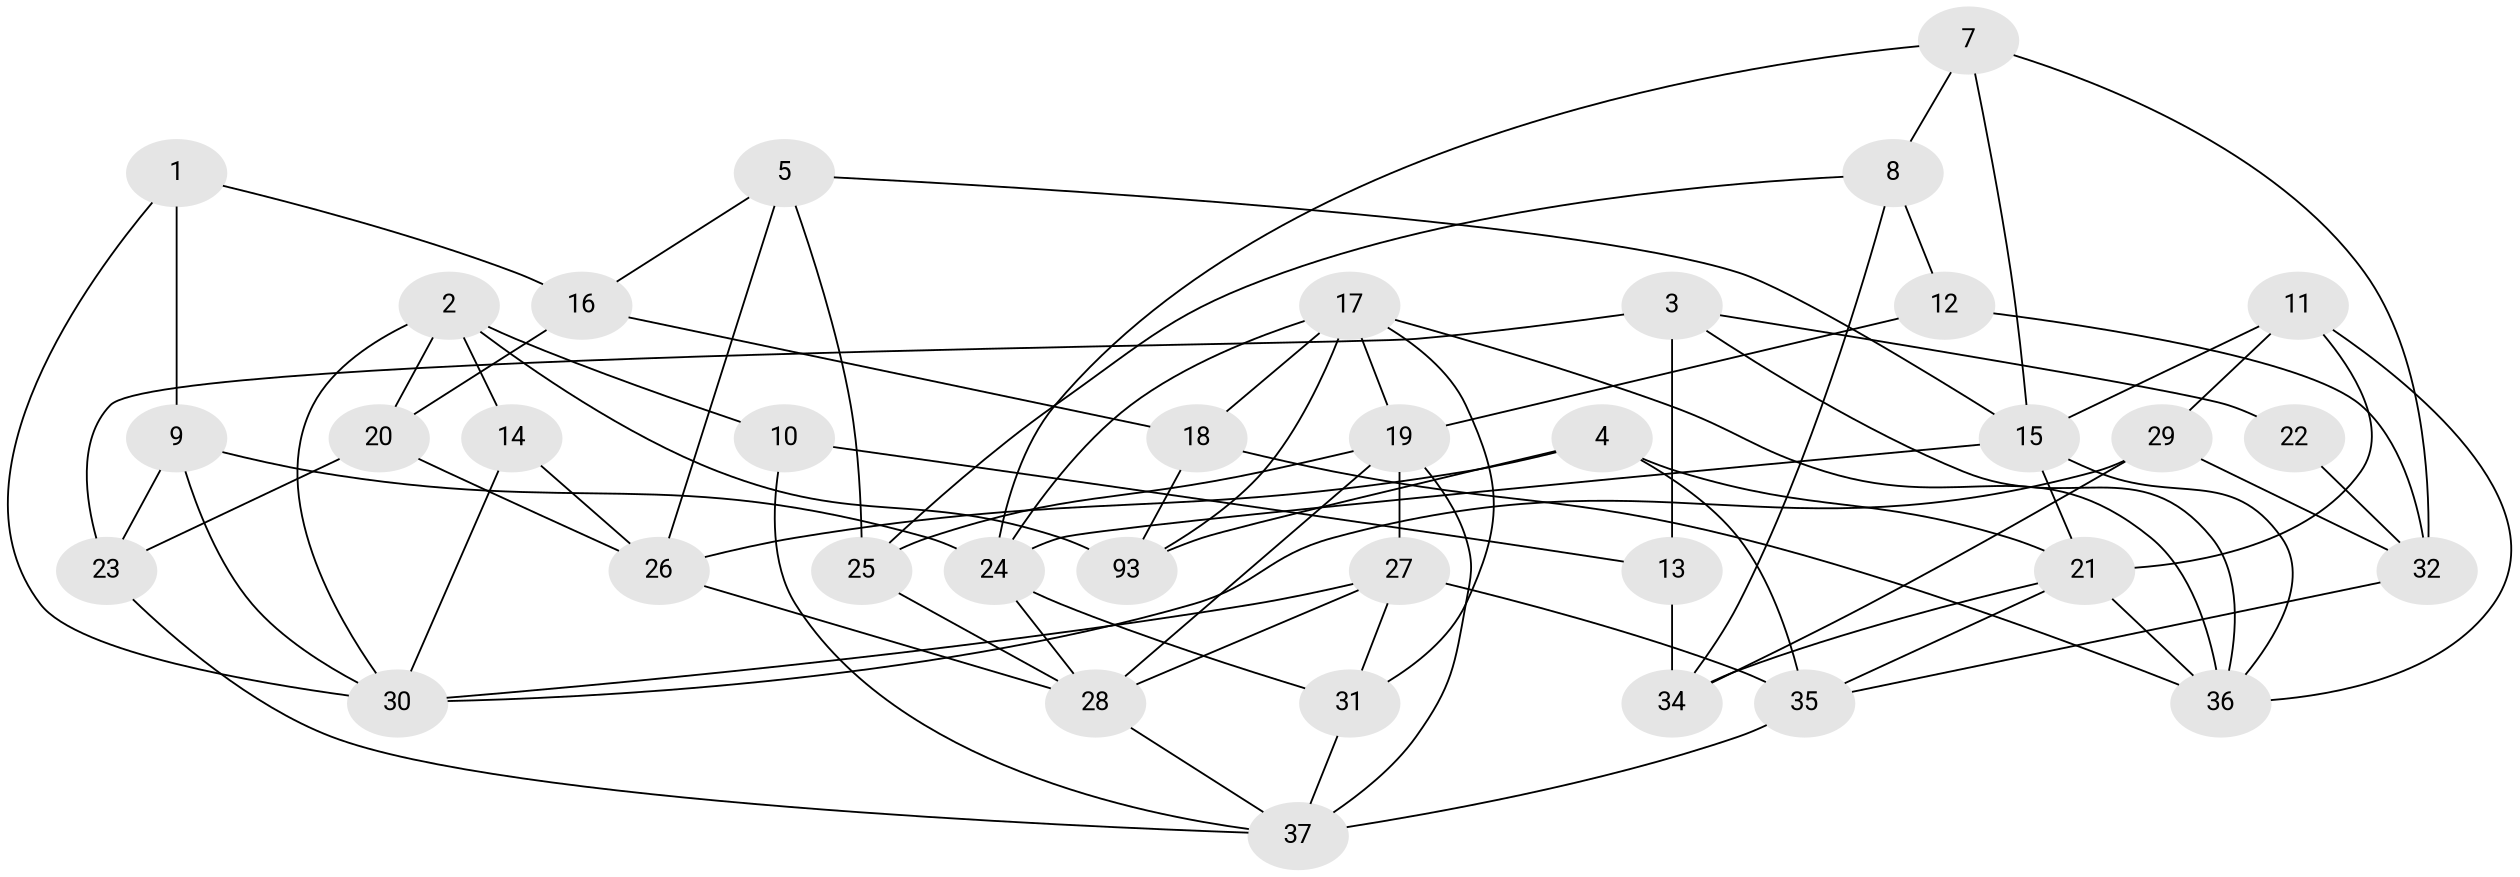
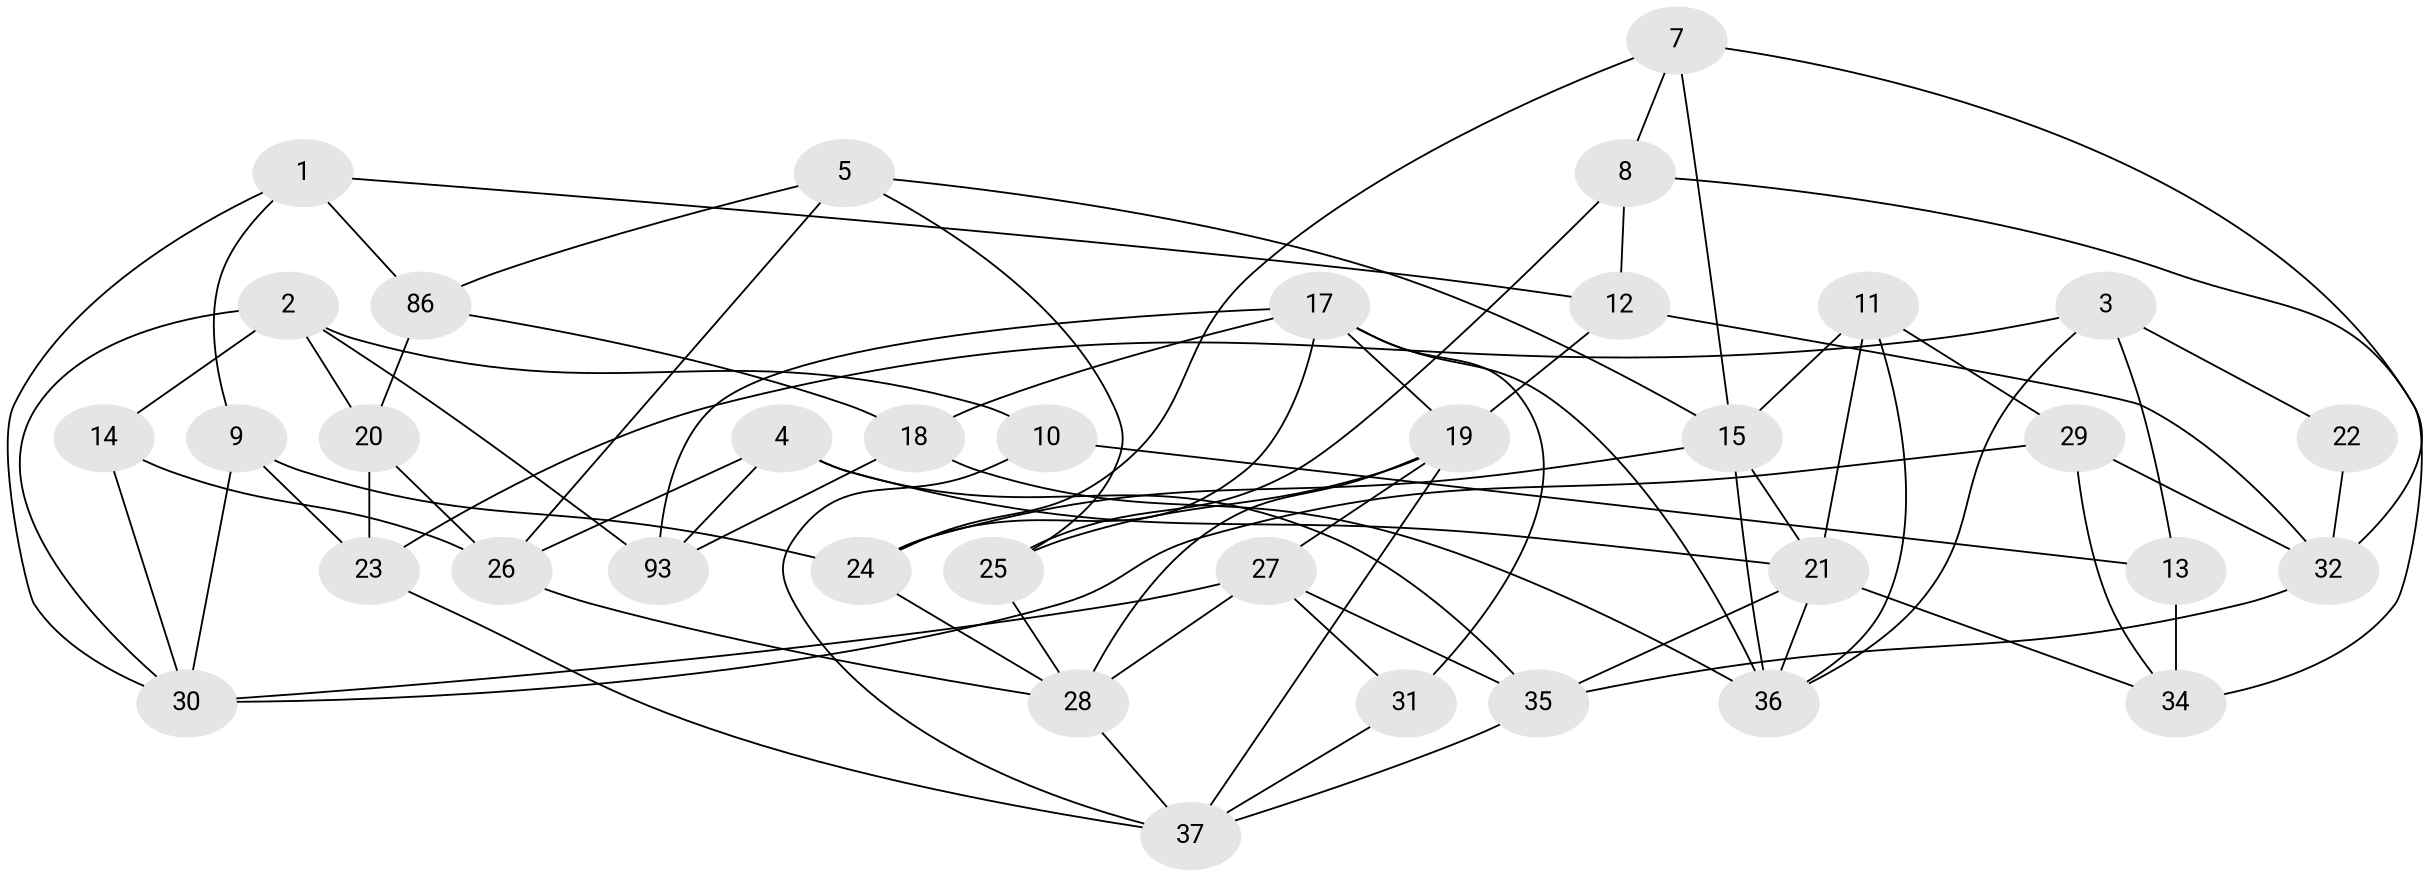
none -> (993, 233)
(582, 306) -> (421, 306)
(1182, 648) -> none
